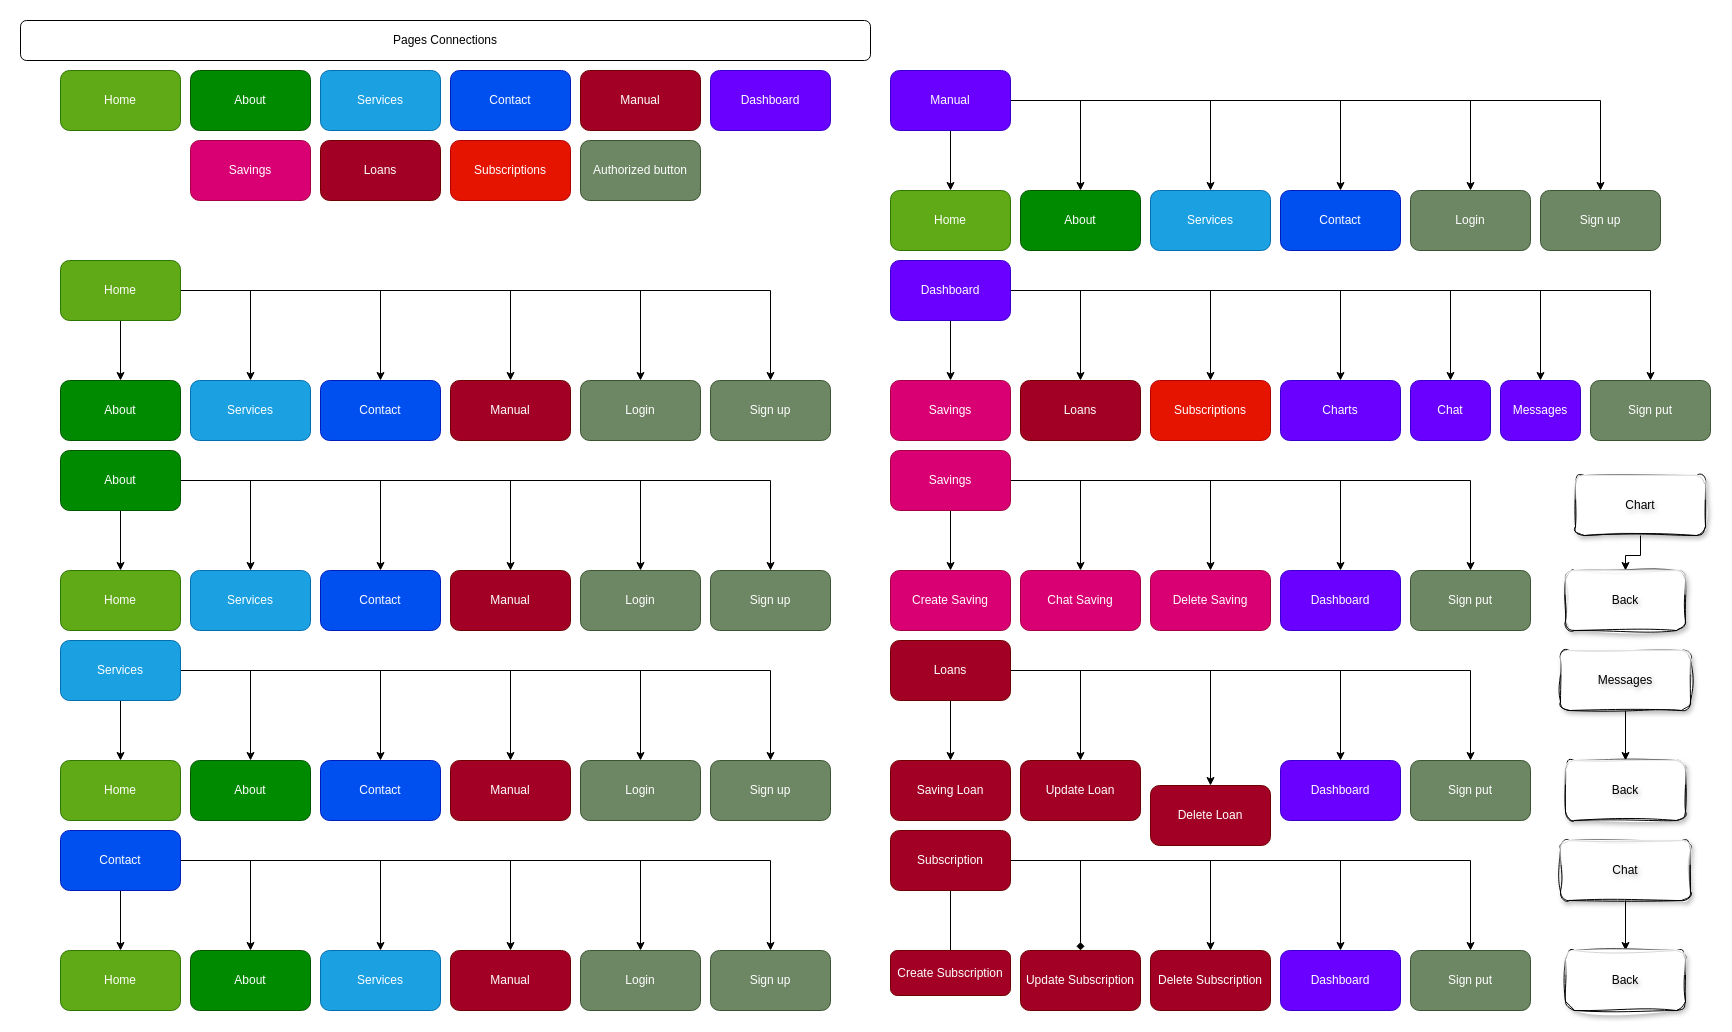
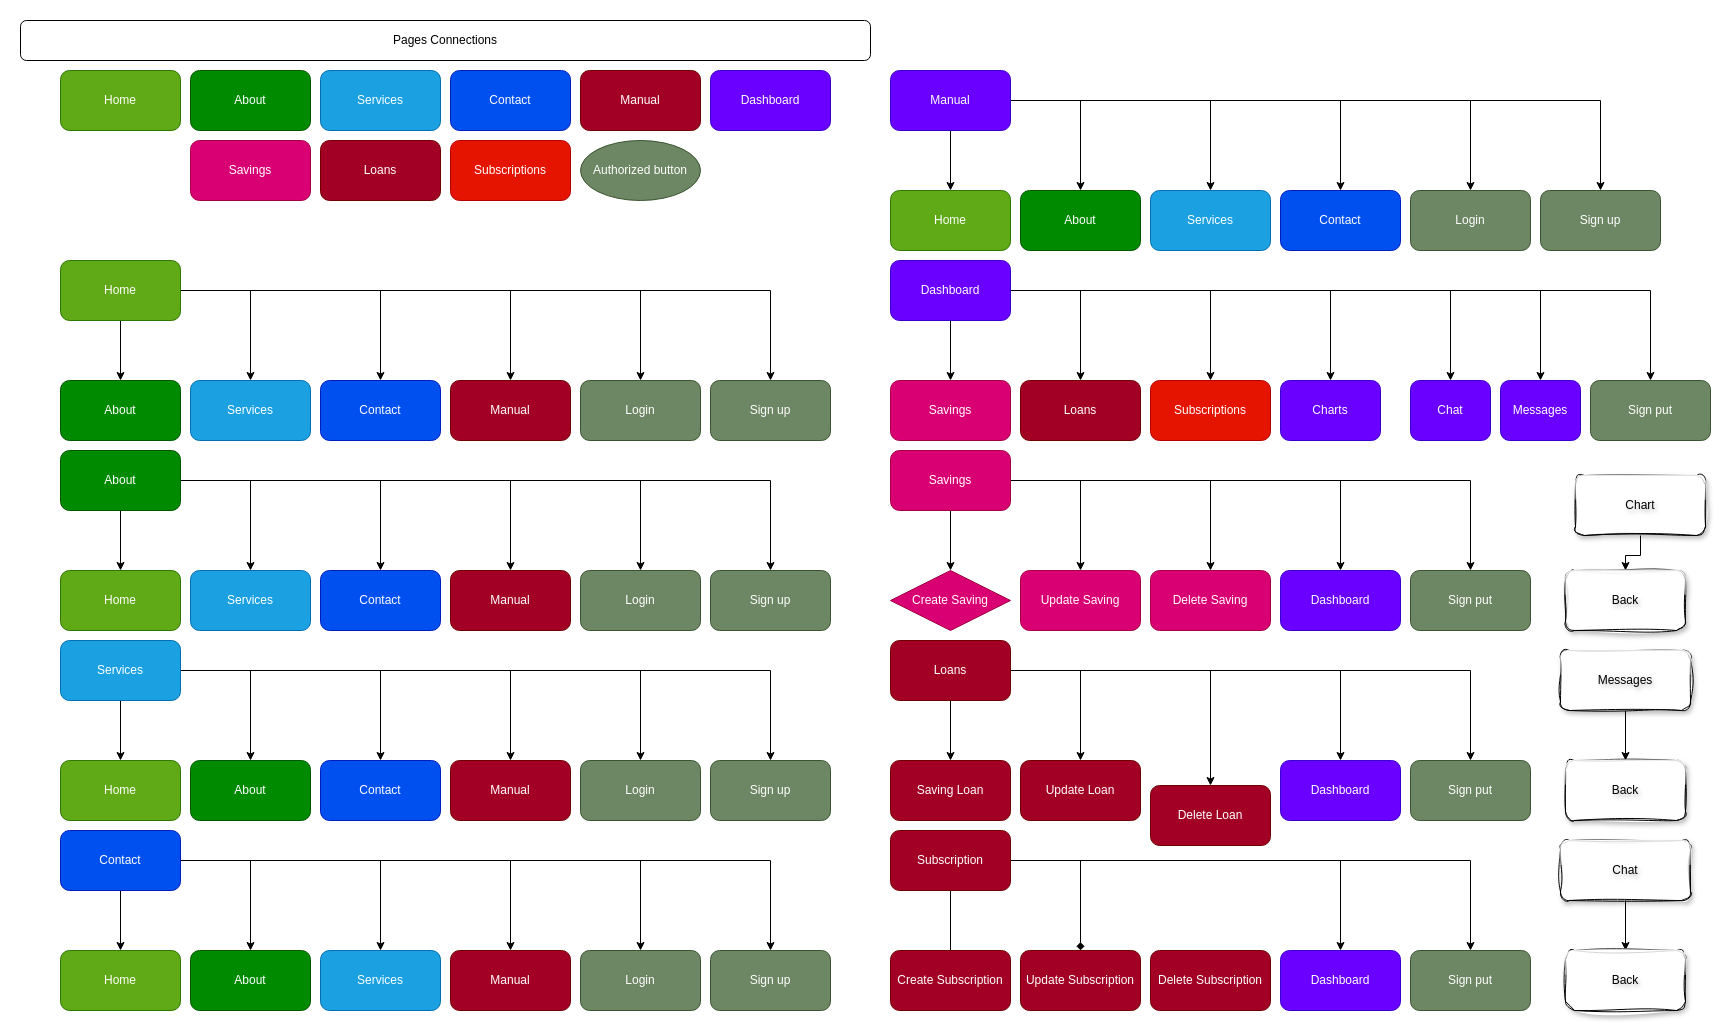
(641, 171) -> (641, 171)
(1341, 411) -> (1331, 411)
(951, 601) -> (951, 601)
(1081, 601) -> (1081, 601)
(1211, 903) -> none
(951, 973) -> (951, 981)
